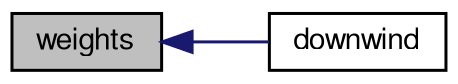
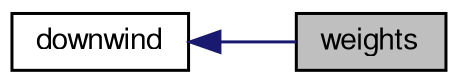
(231, 42) -> (259, 42)
